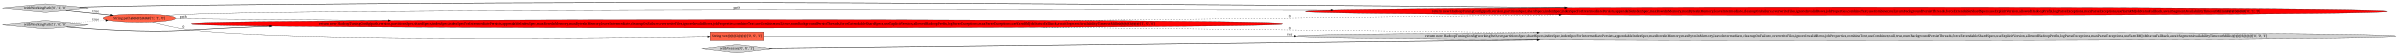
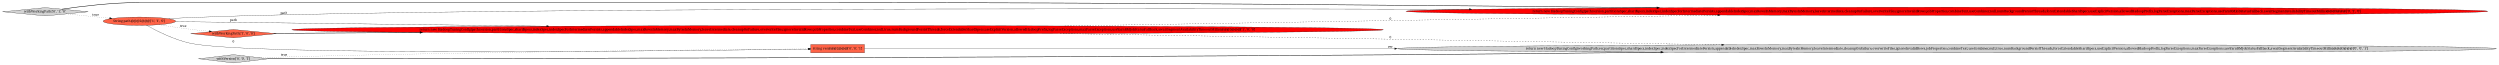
(88, 13) -> (88, 16)
(88, 22) -> (184, 28)
(45, 25) -> (233, 34)
none -> (465, 53)
